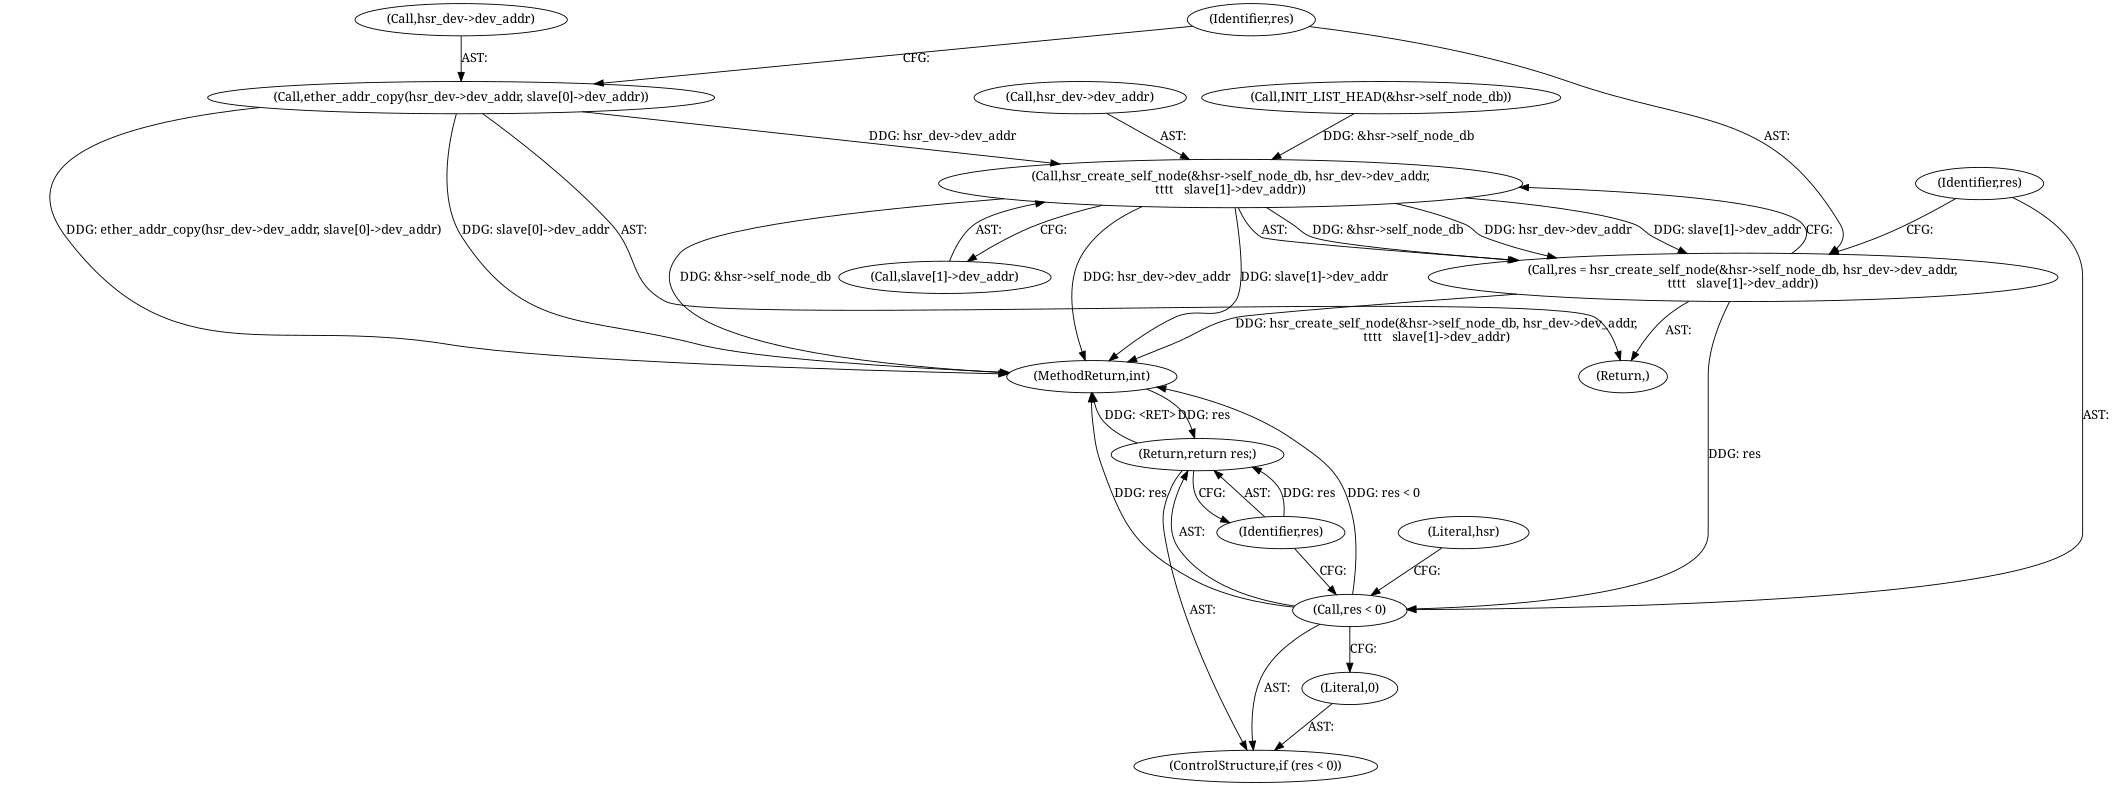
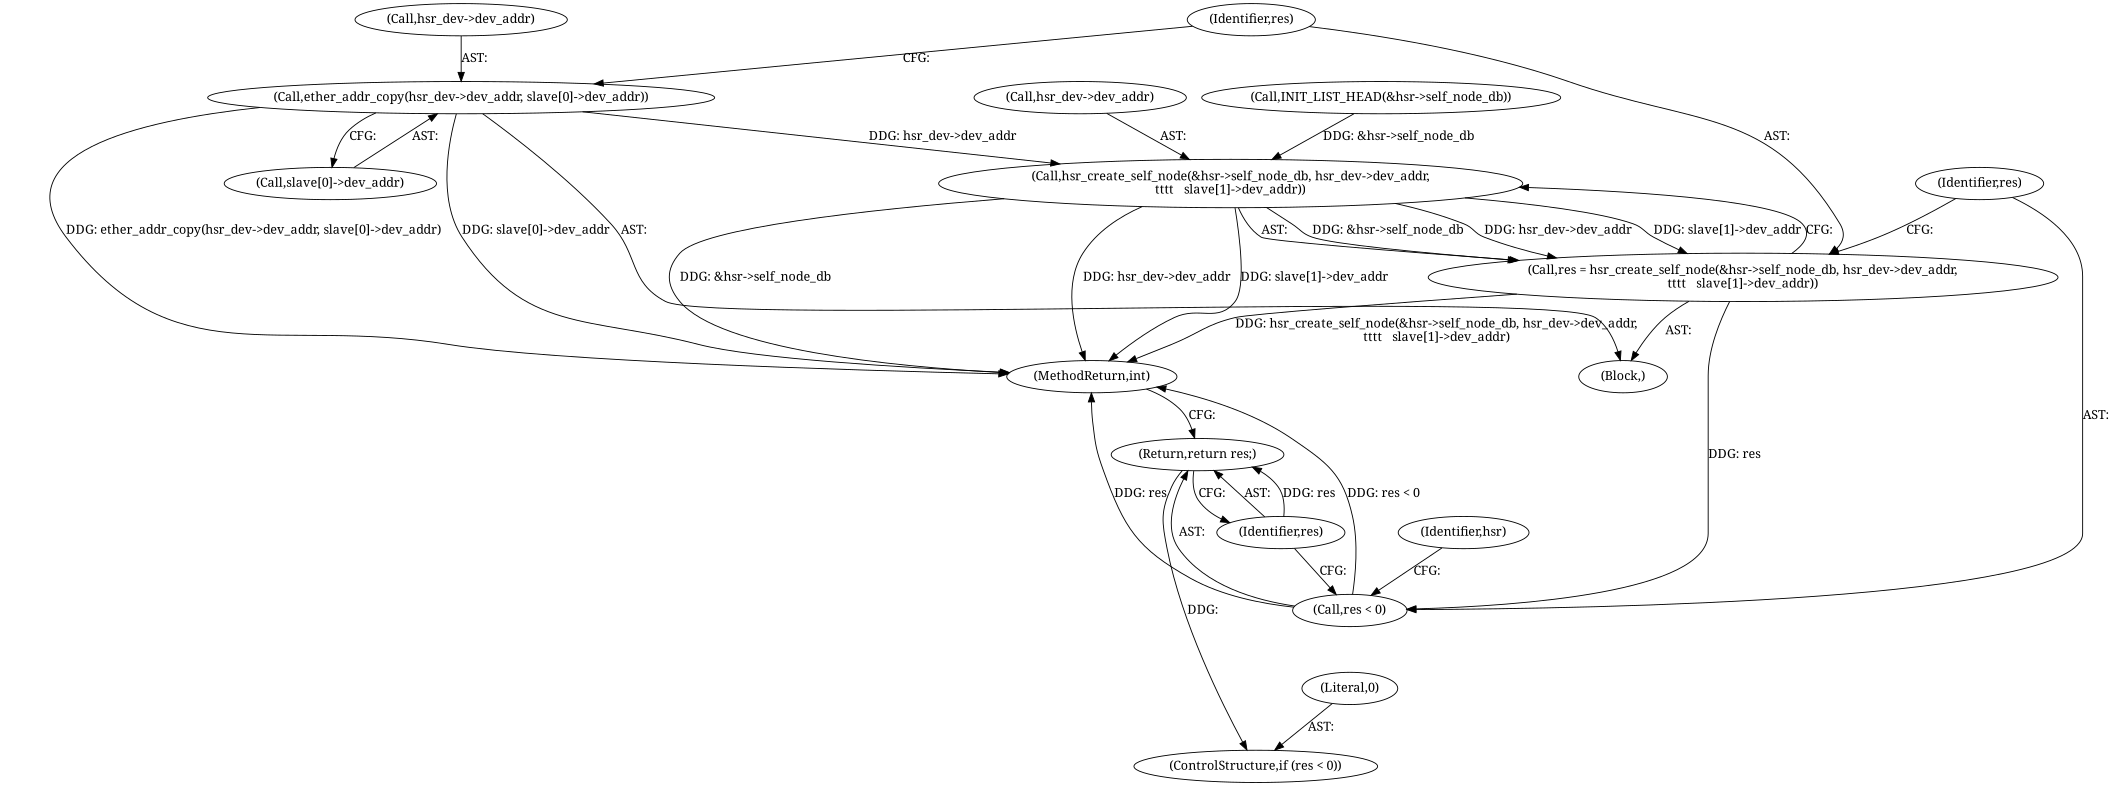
none -> (330, 184)
(945, 277) -> none
(1623, 377) -> (1623, 377)
(1204, 416) -> (1204, 416)
(1110, 428) -> none
(1464, 533) -> (1464, 533)
(1205, 610) -> (1205, 610)
(1350, 645) -> none
(1265, 671) -> none
